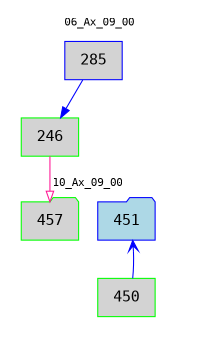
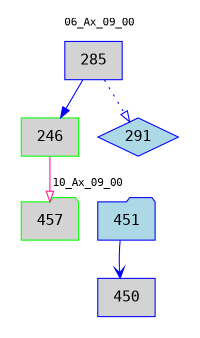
none -> (138, 137)
(134, 265) -> (119, 254)
(126, 298) -> (126, 298)
